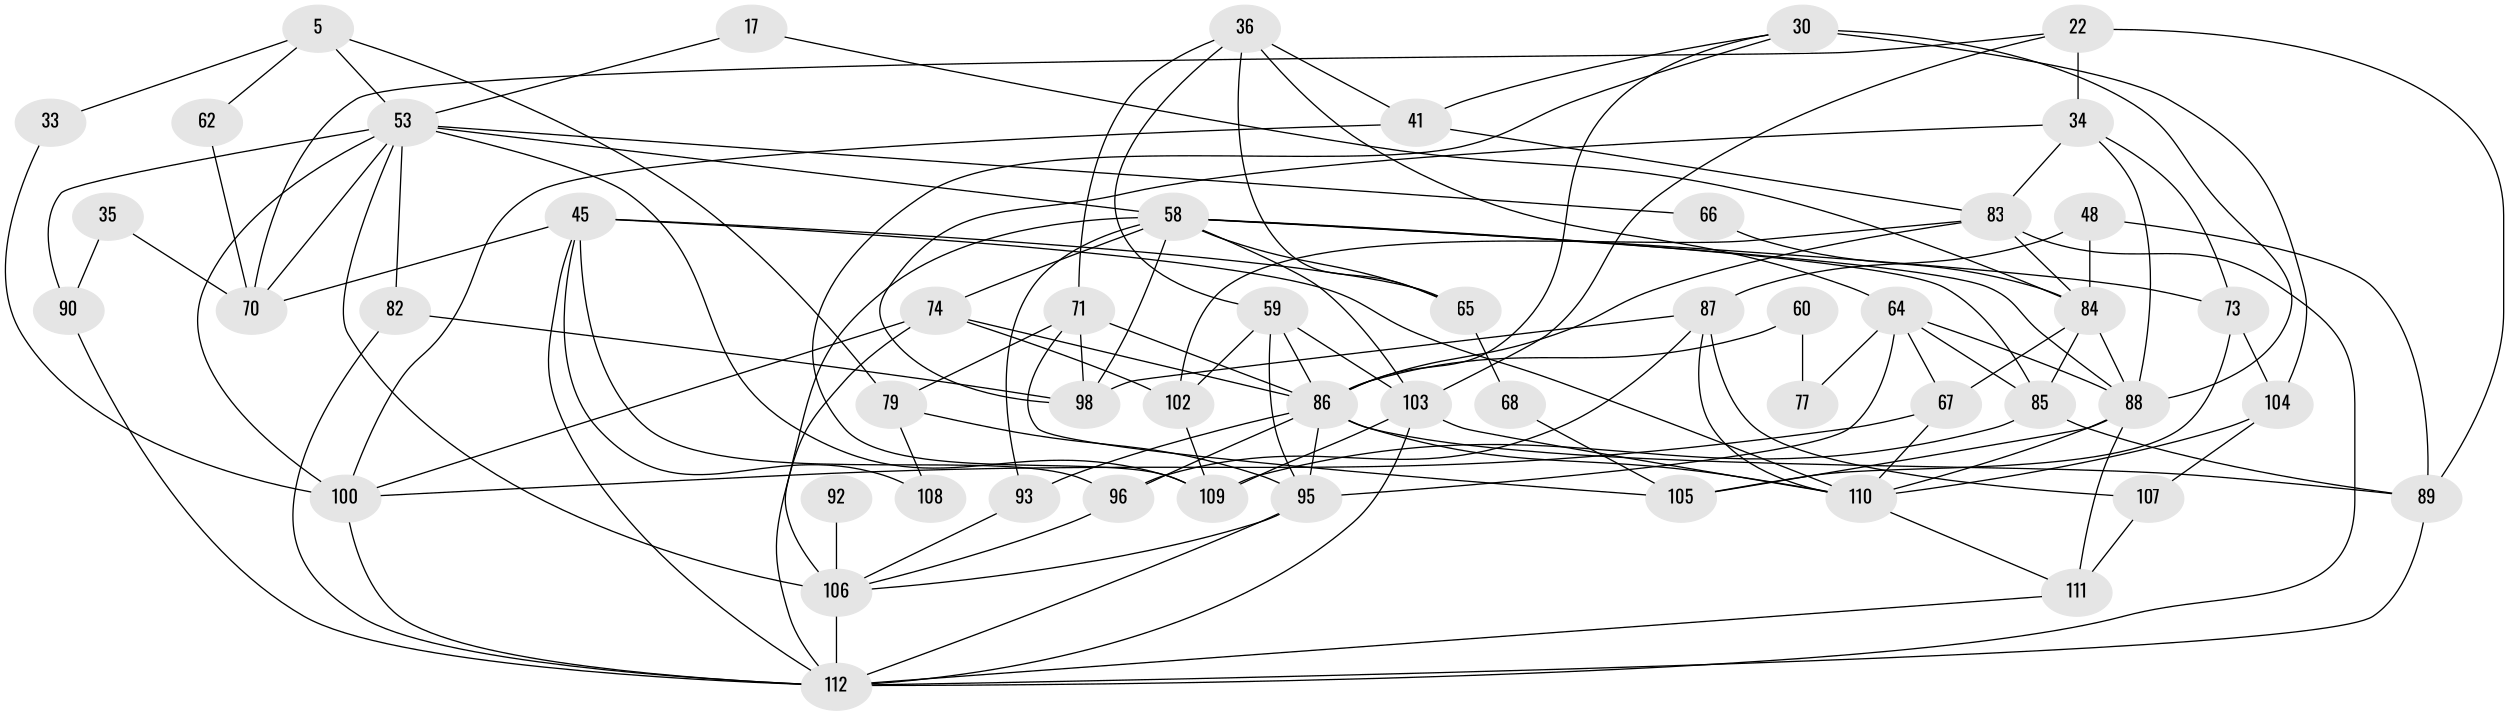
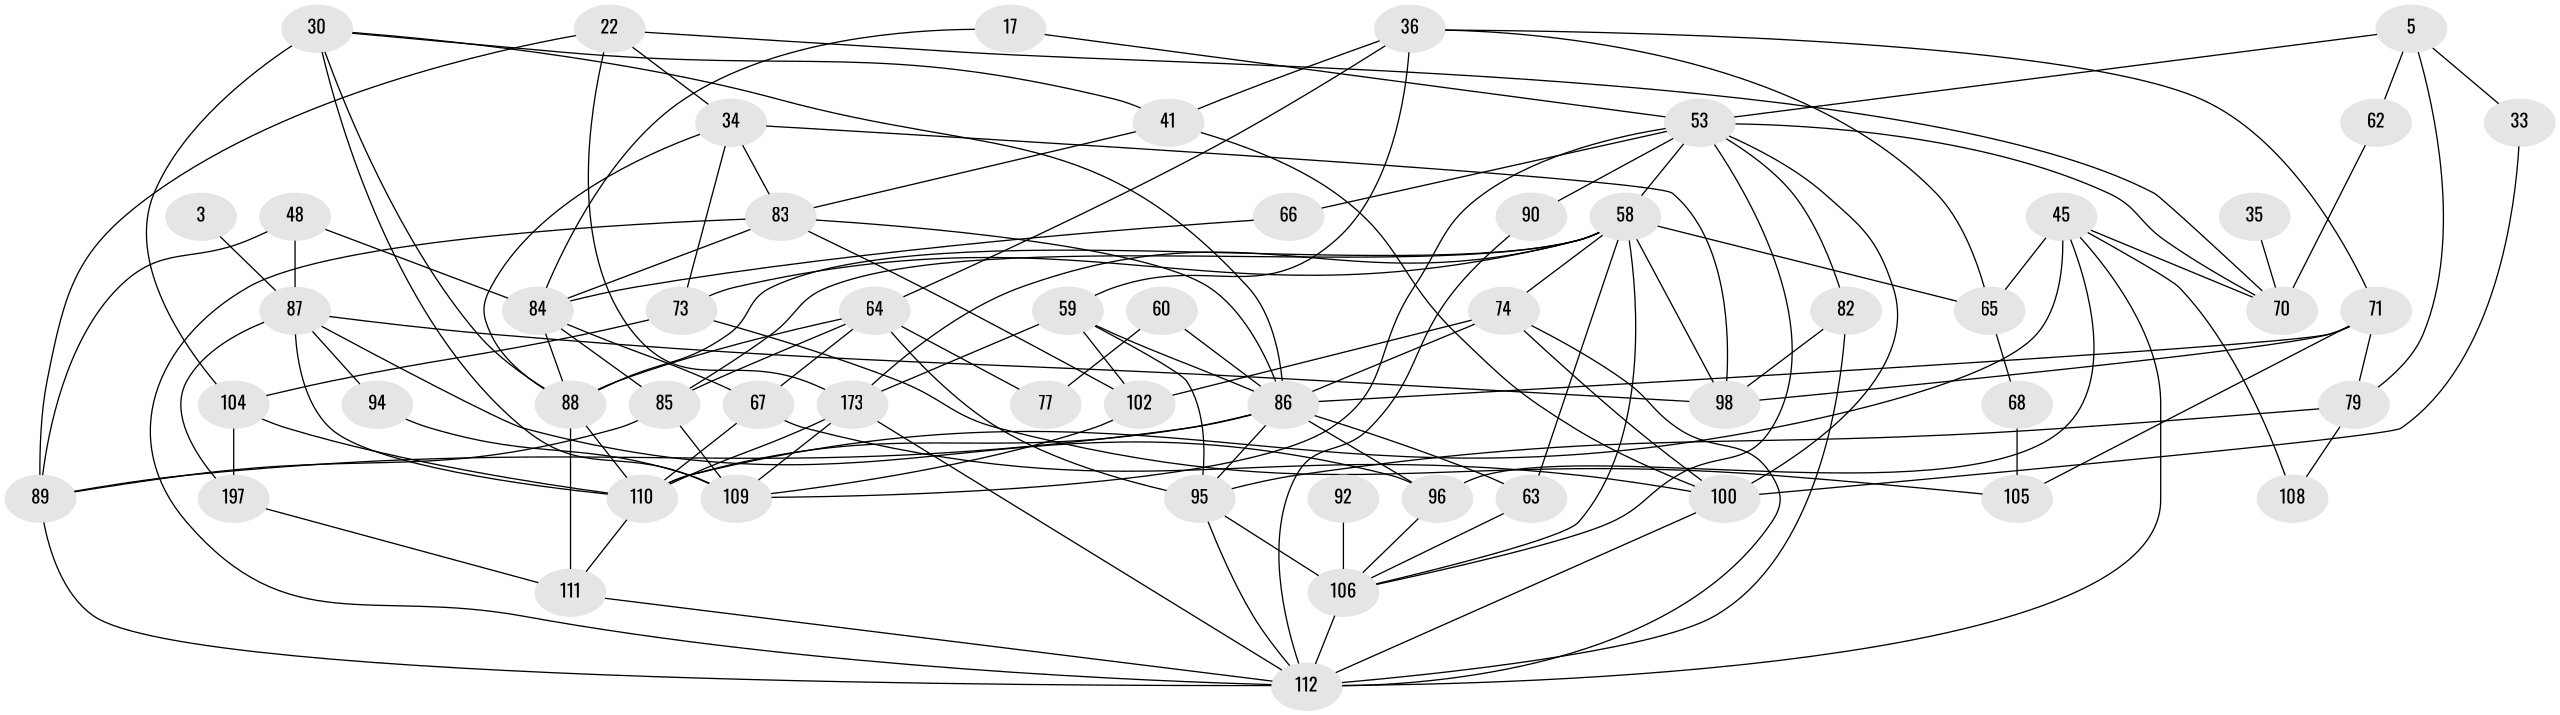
none -> (201, 217)
(88, 264) -> none
none -> (377, 405)
(1416, 405) -> (853, 405)
(1922, 457) -> none
(1024, 499) -> (1531, 499)
(2149, 499) -> (234, 499)
